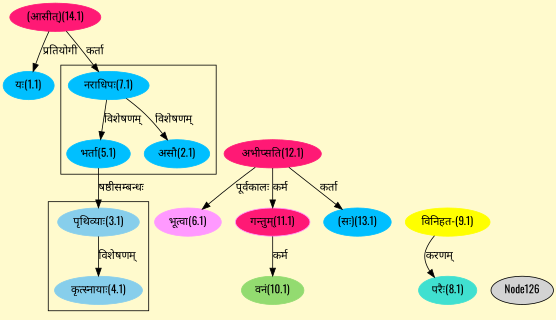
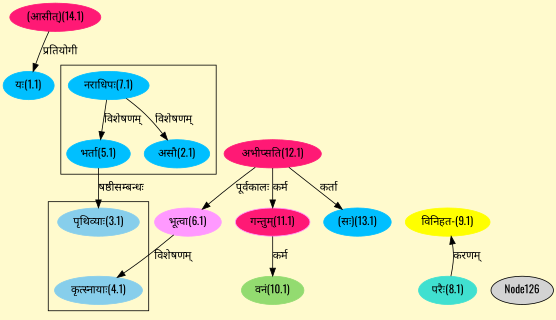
(80, 48) -> none
(98, 252) -> (154, 251)
(425, 253) -> (453, 260)
